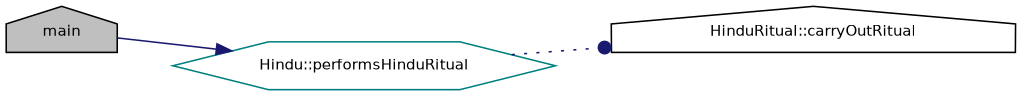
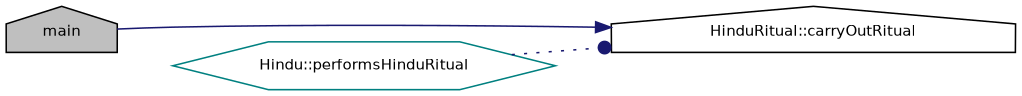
(166, 43) -> (356, 25)
